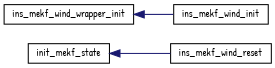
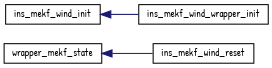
(159, 14) -> (125, 14)
(69, 53) -> (53, 53)
